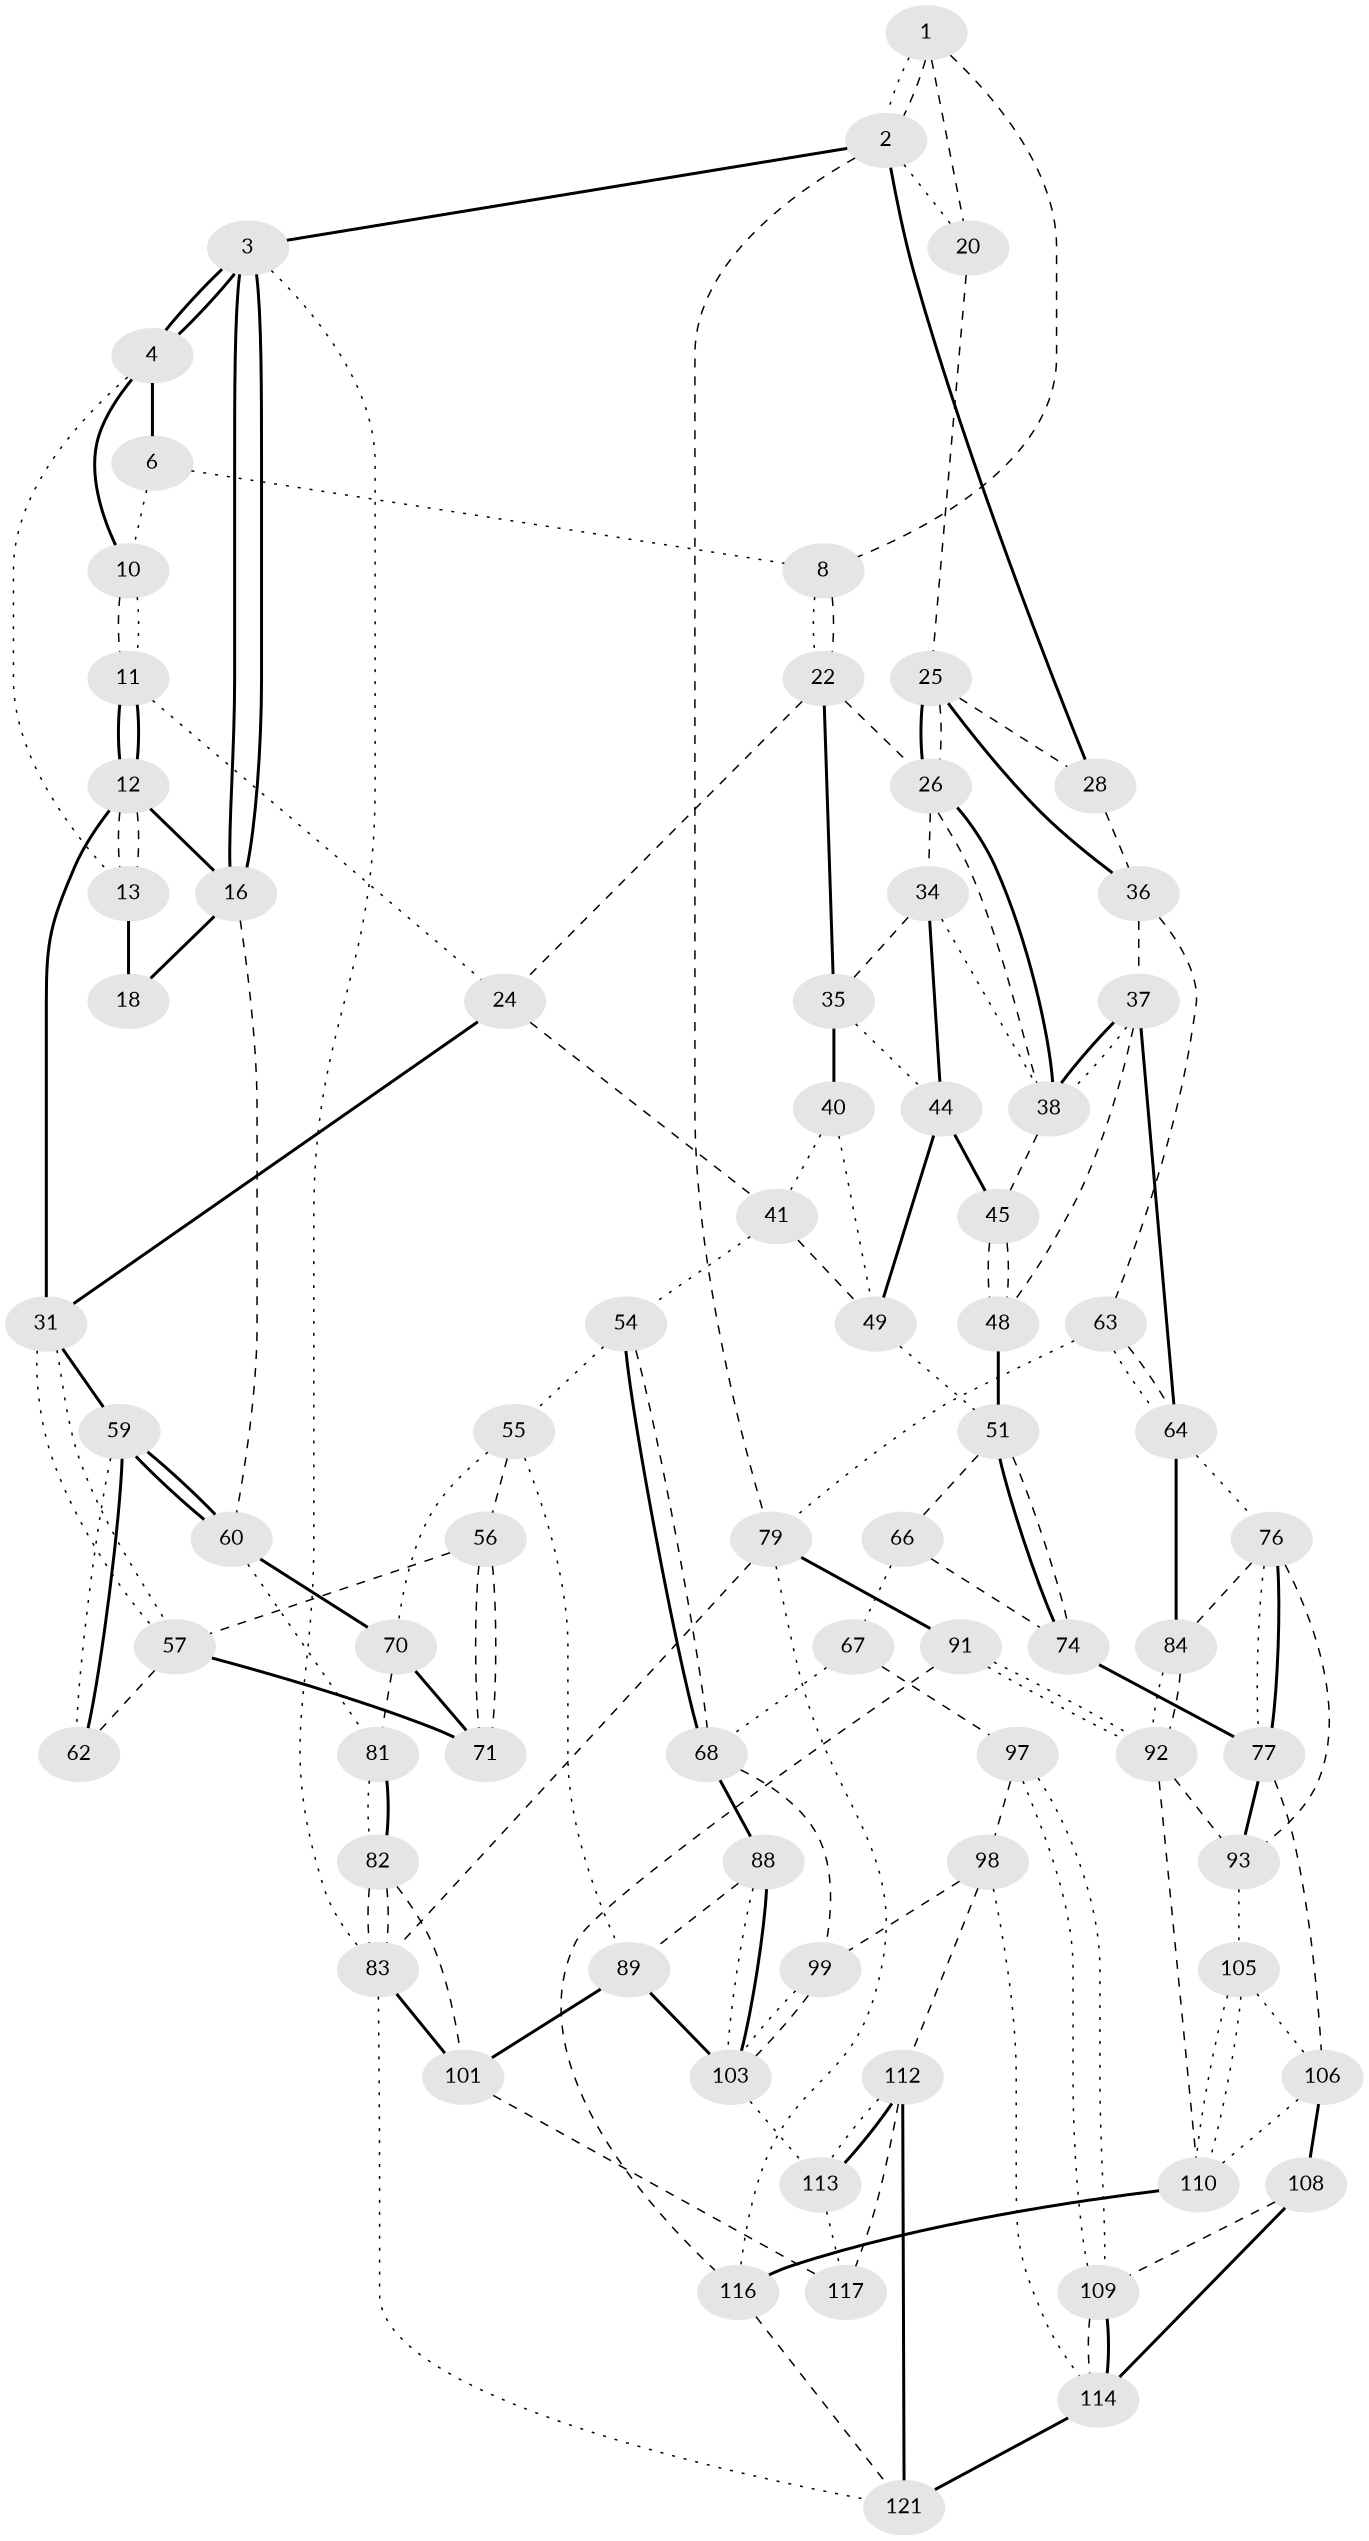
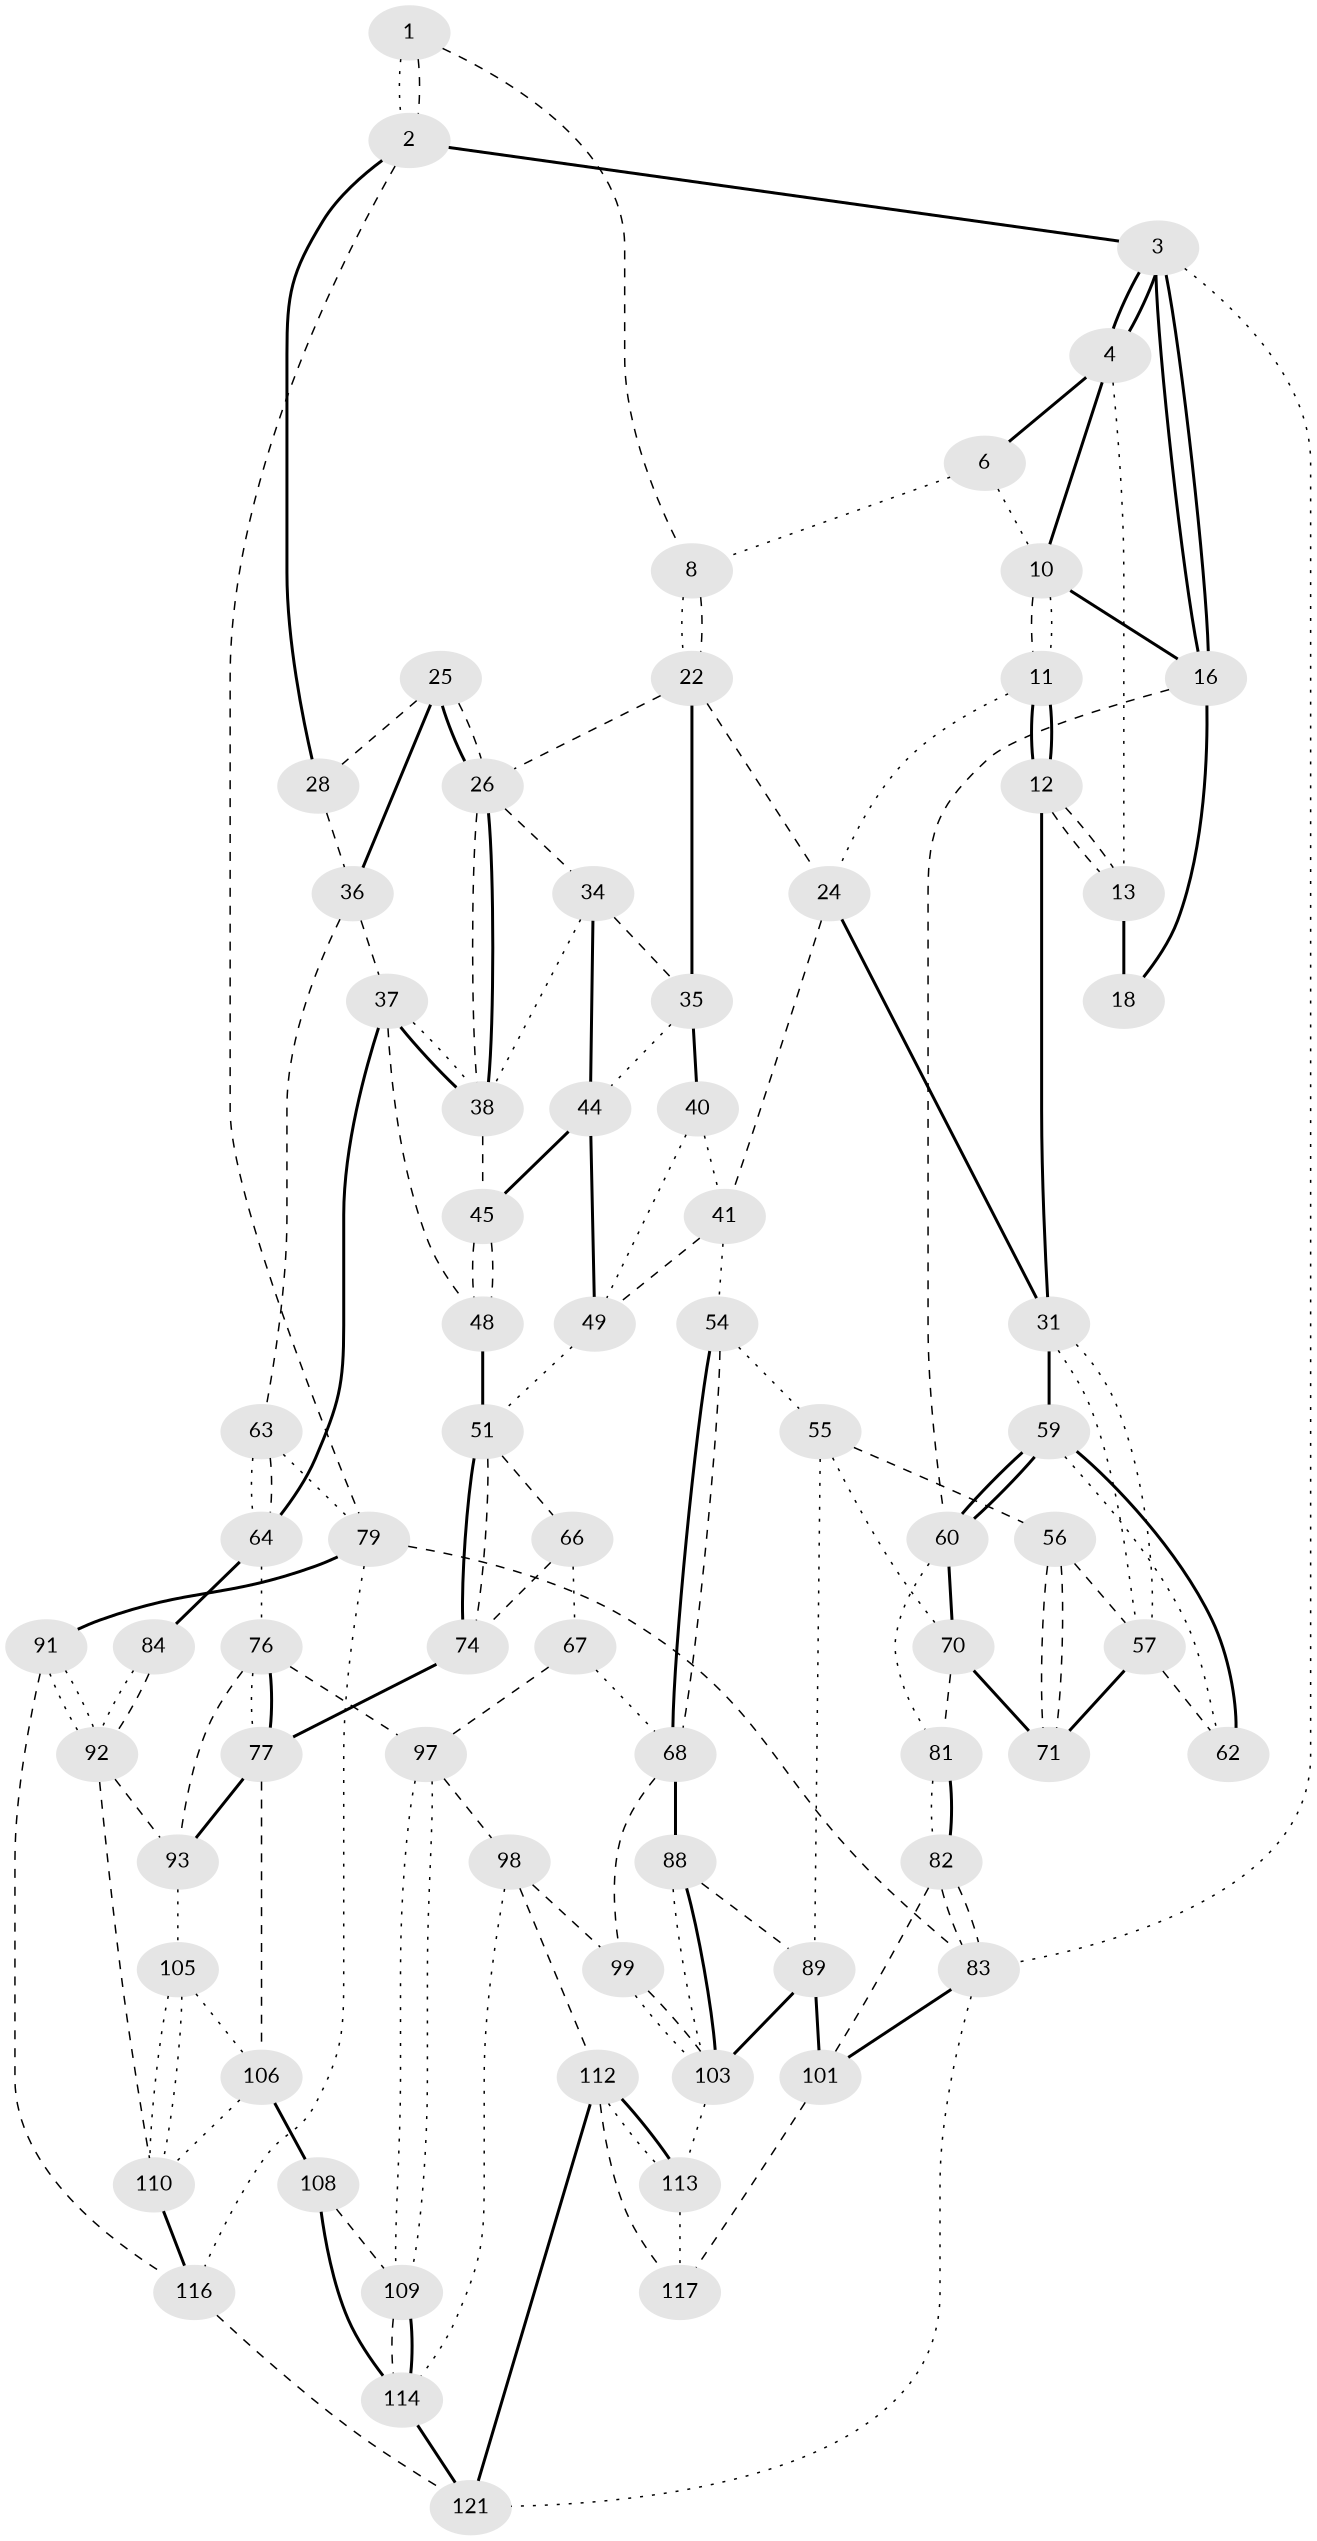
(968, 248) -> none
(182, 840) -> (1113, 618)
(1224, 1593) -> (336, 1696)
